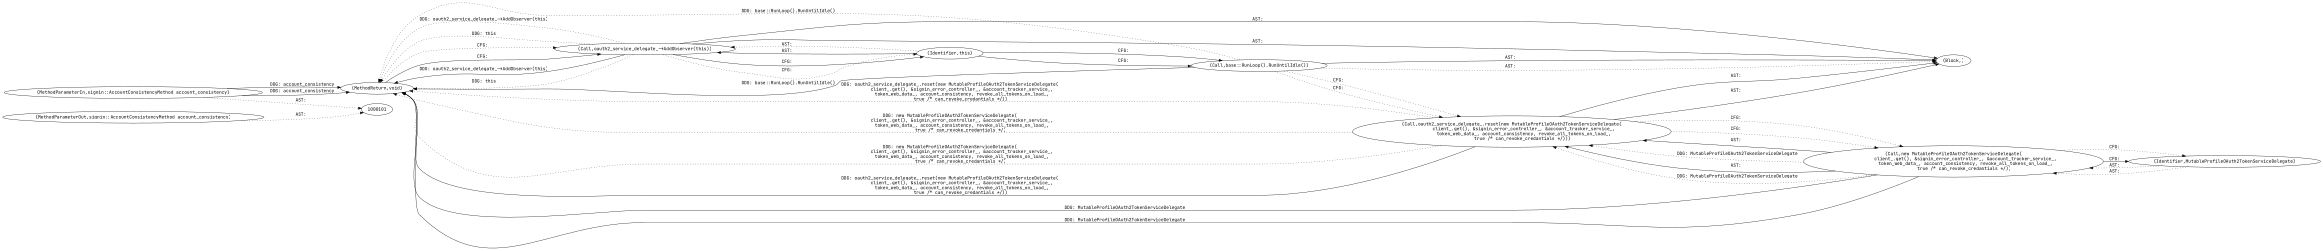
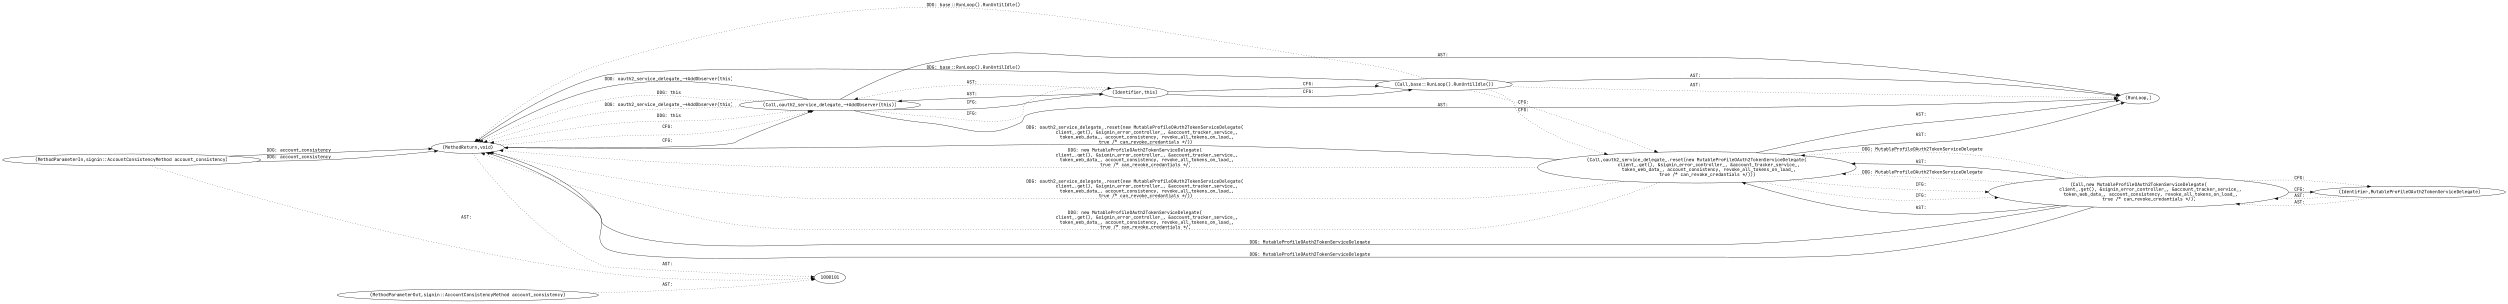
(1954, 61) -> (2139, 98)
none -> (620, 268)
